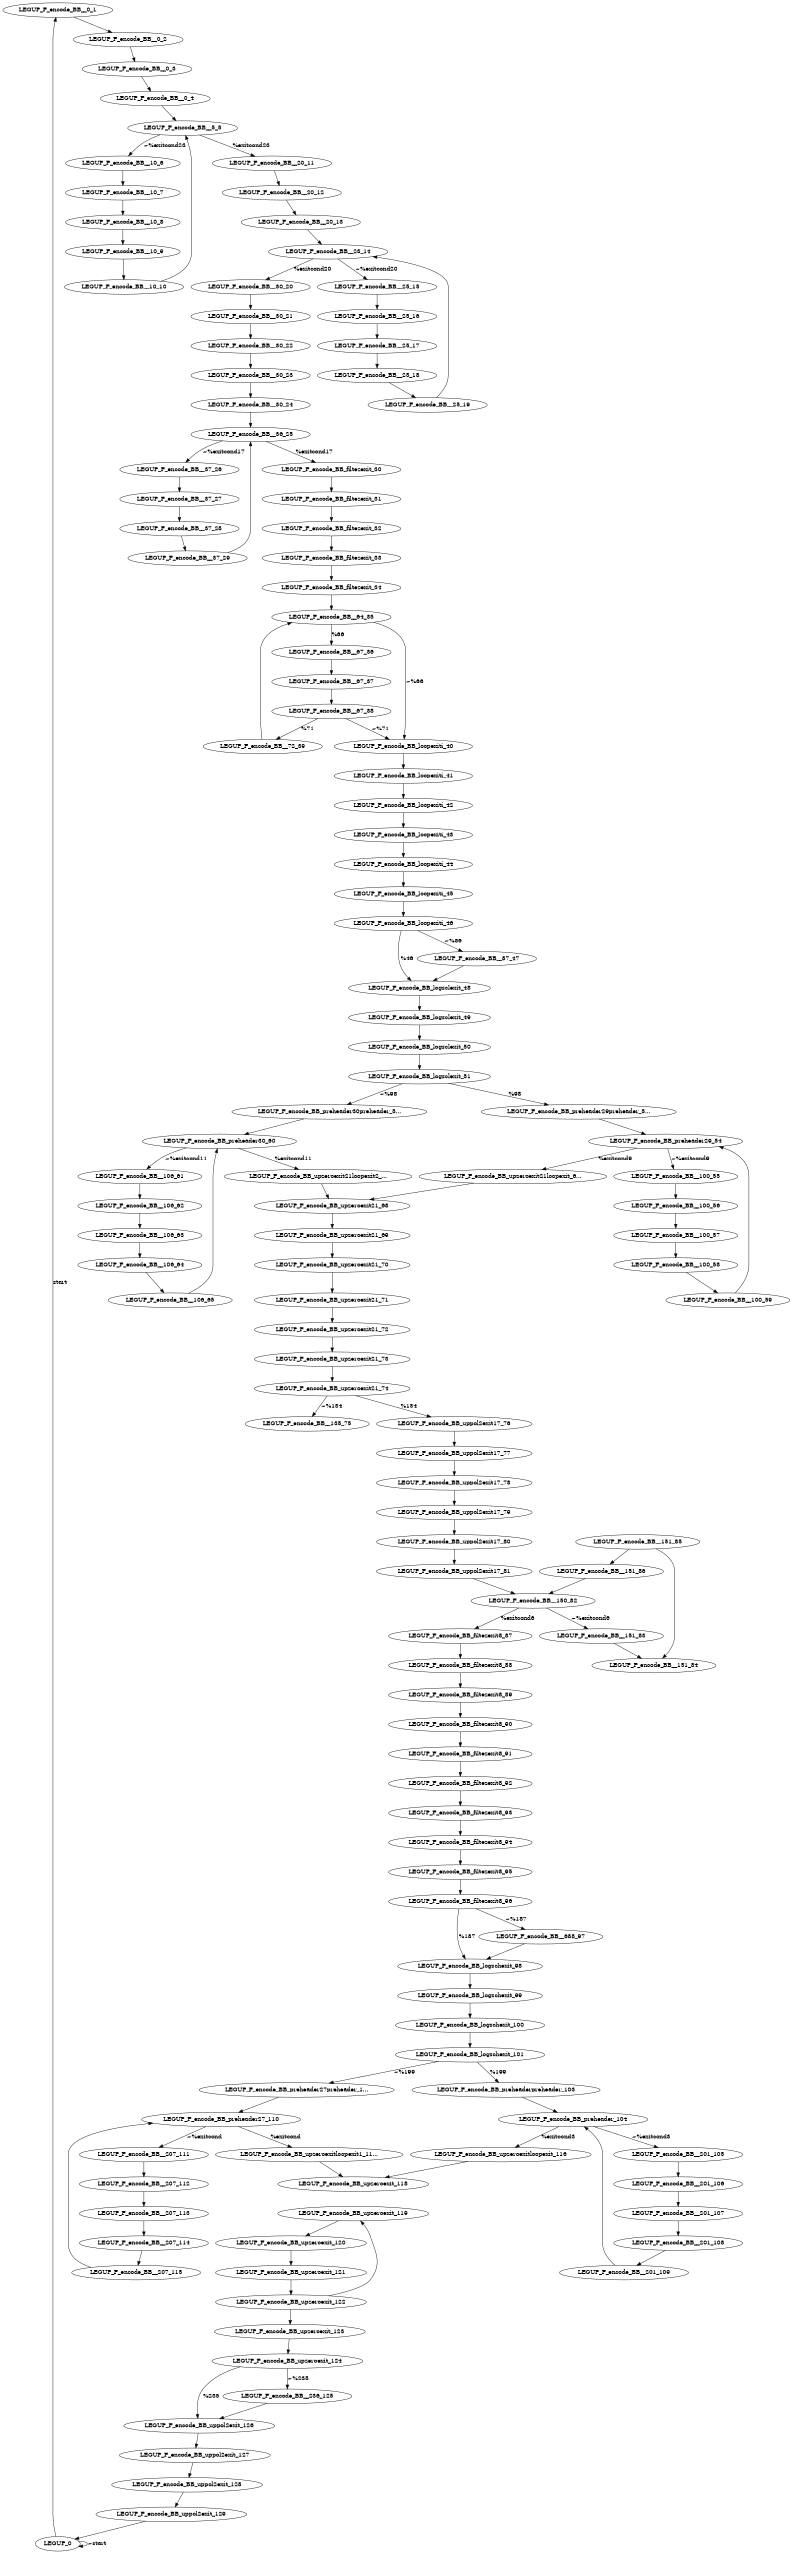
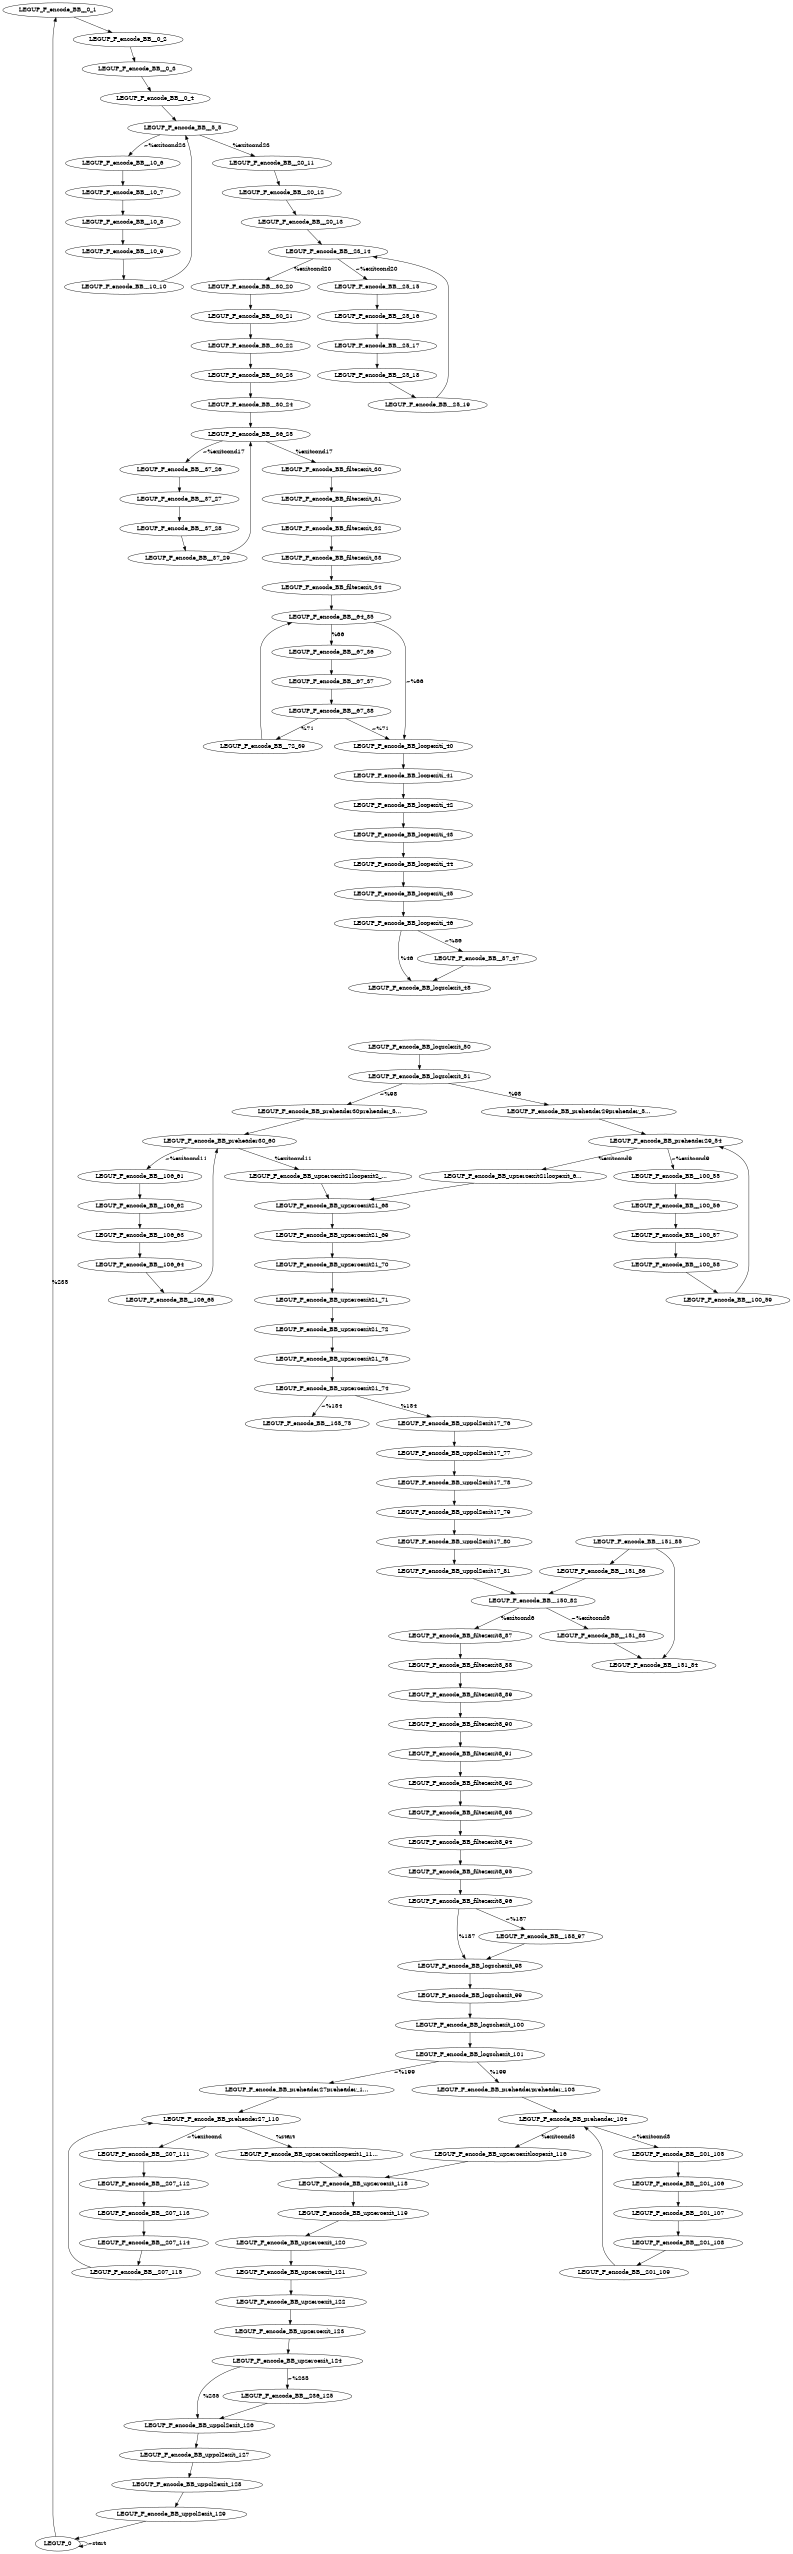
(420, 1018) -> none
(60, 1283) -> (60, 1283)
(541, 1937) -> (541, 1937)
(286, 2137) -> (286, 2137)
(374, 2273) -> (353, 2197)
